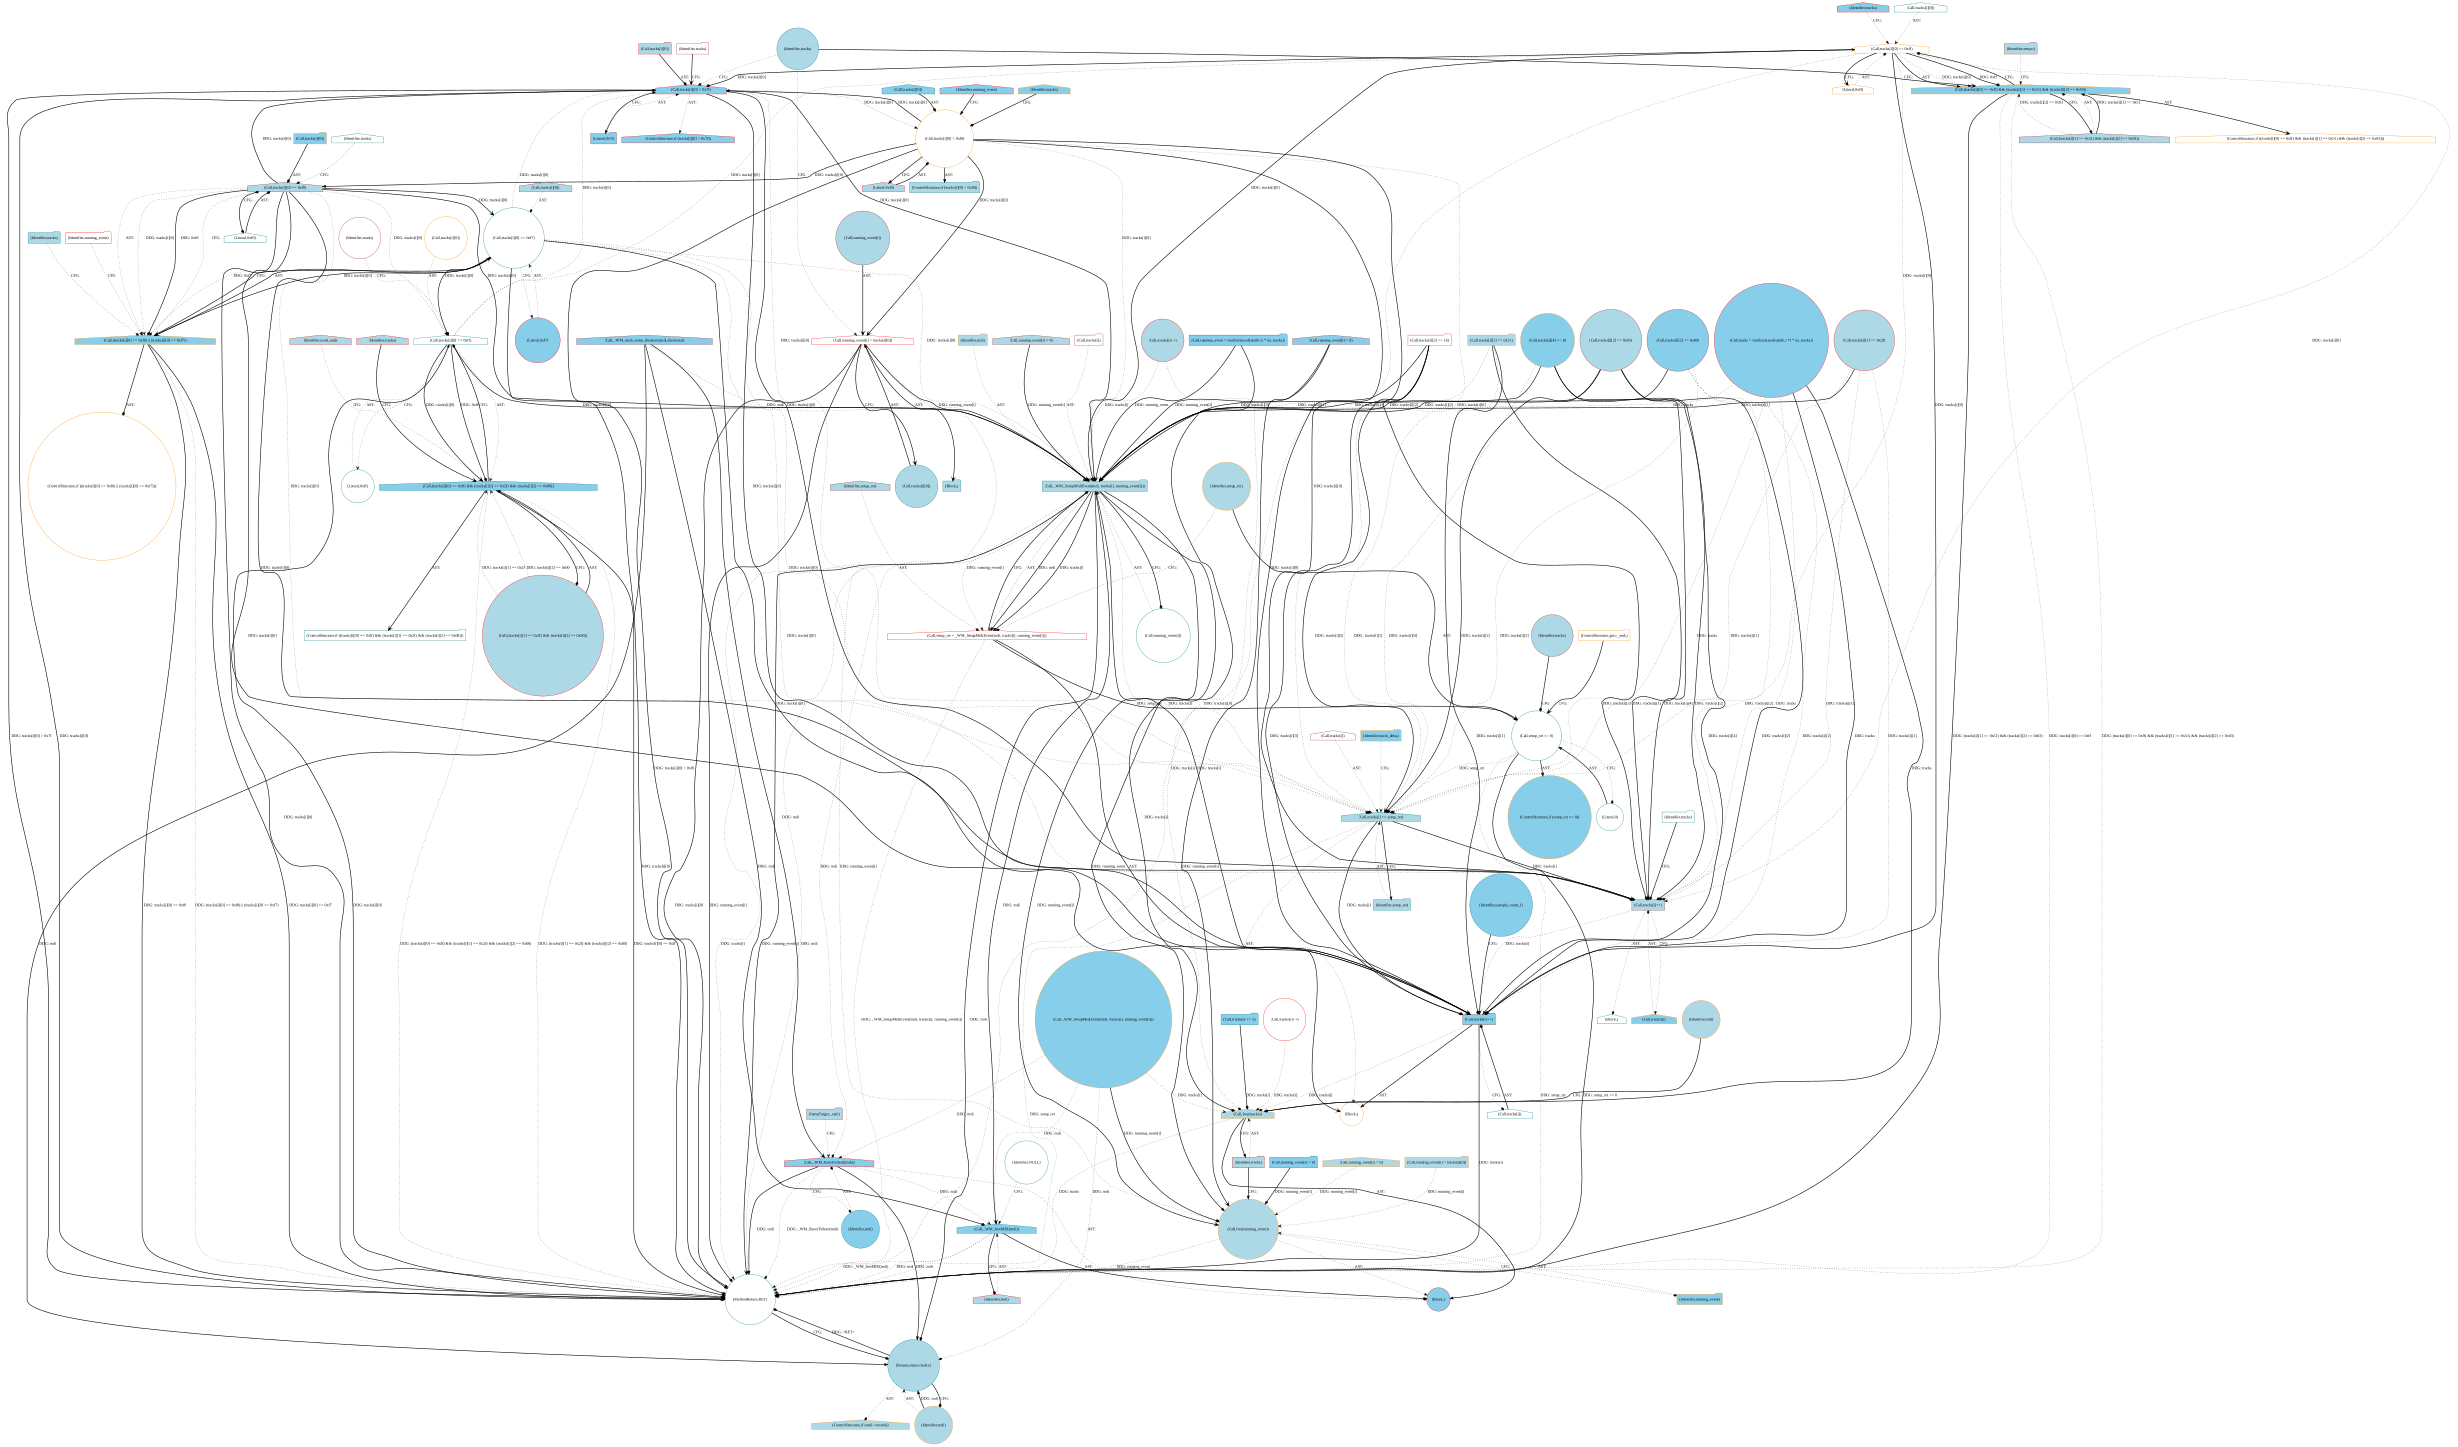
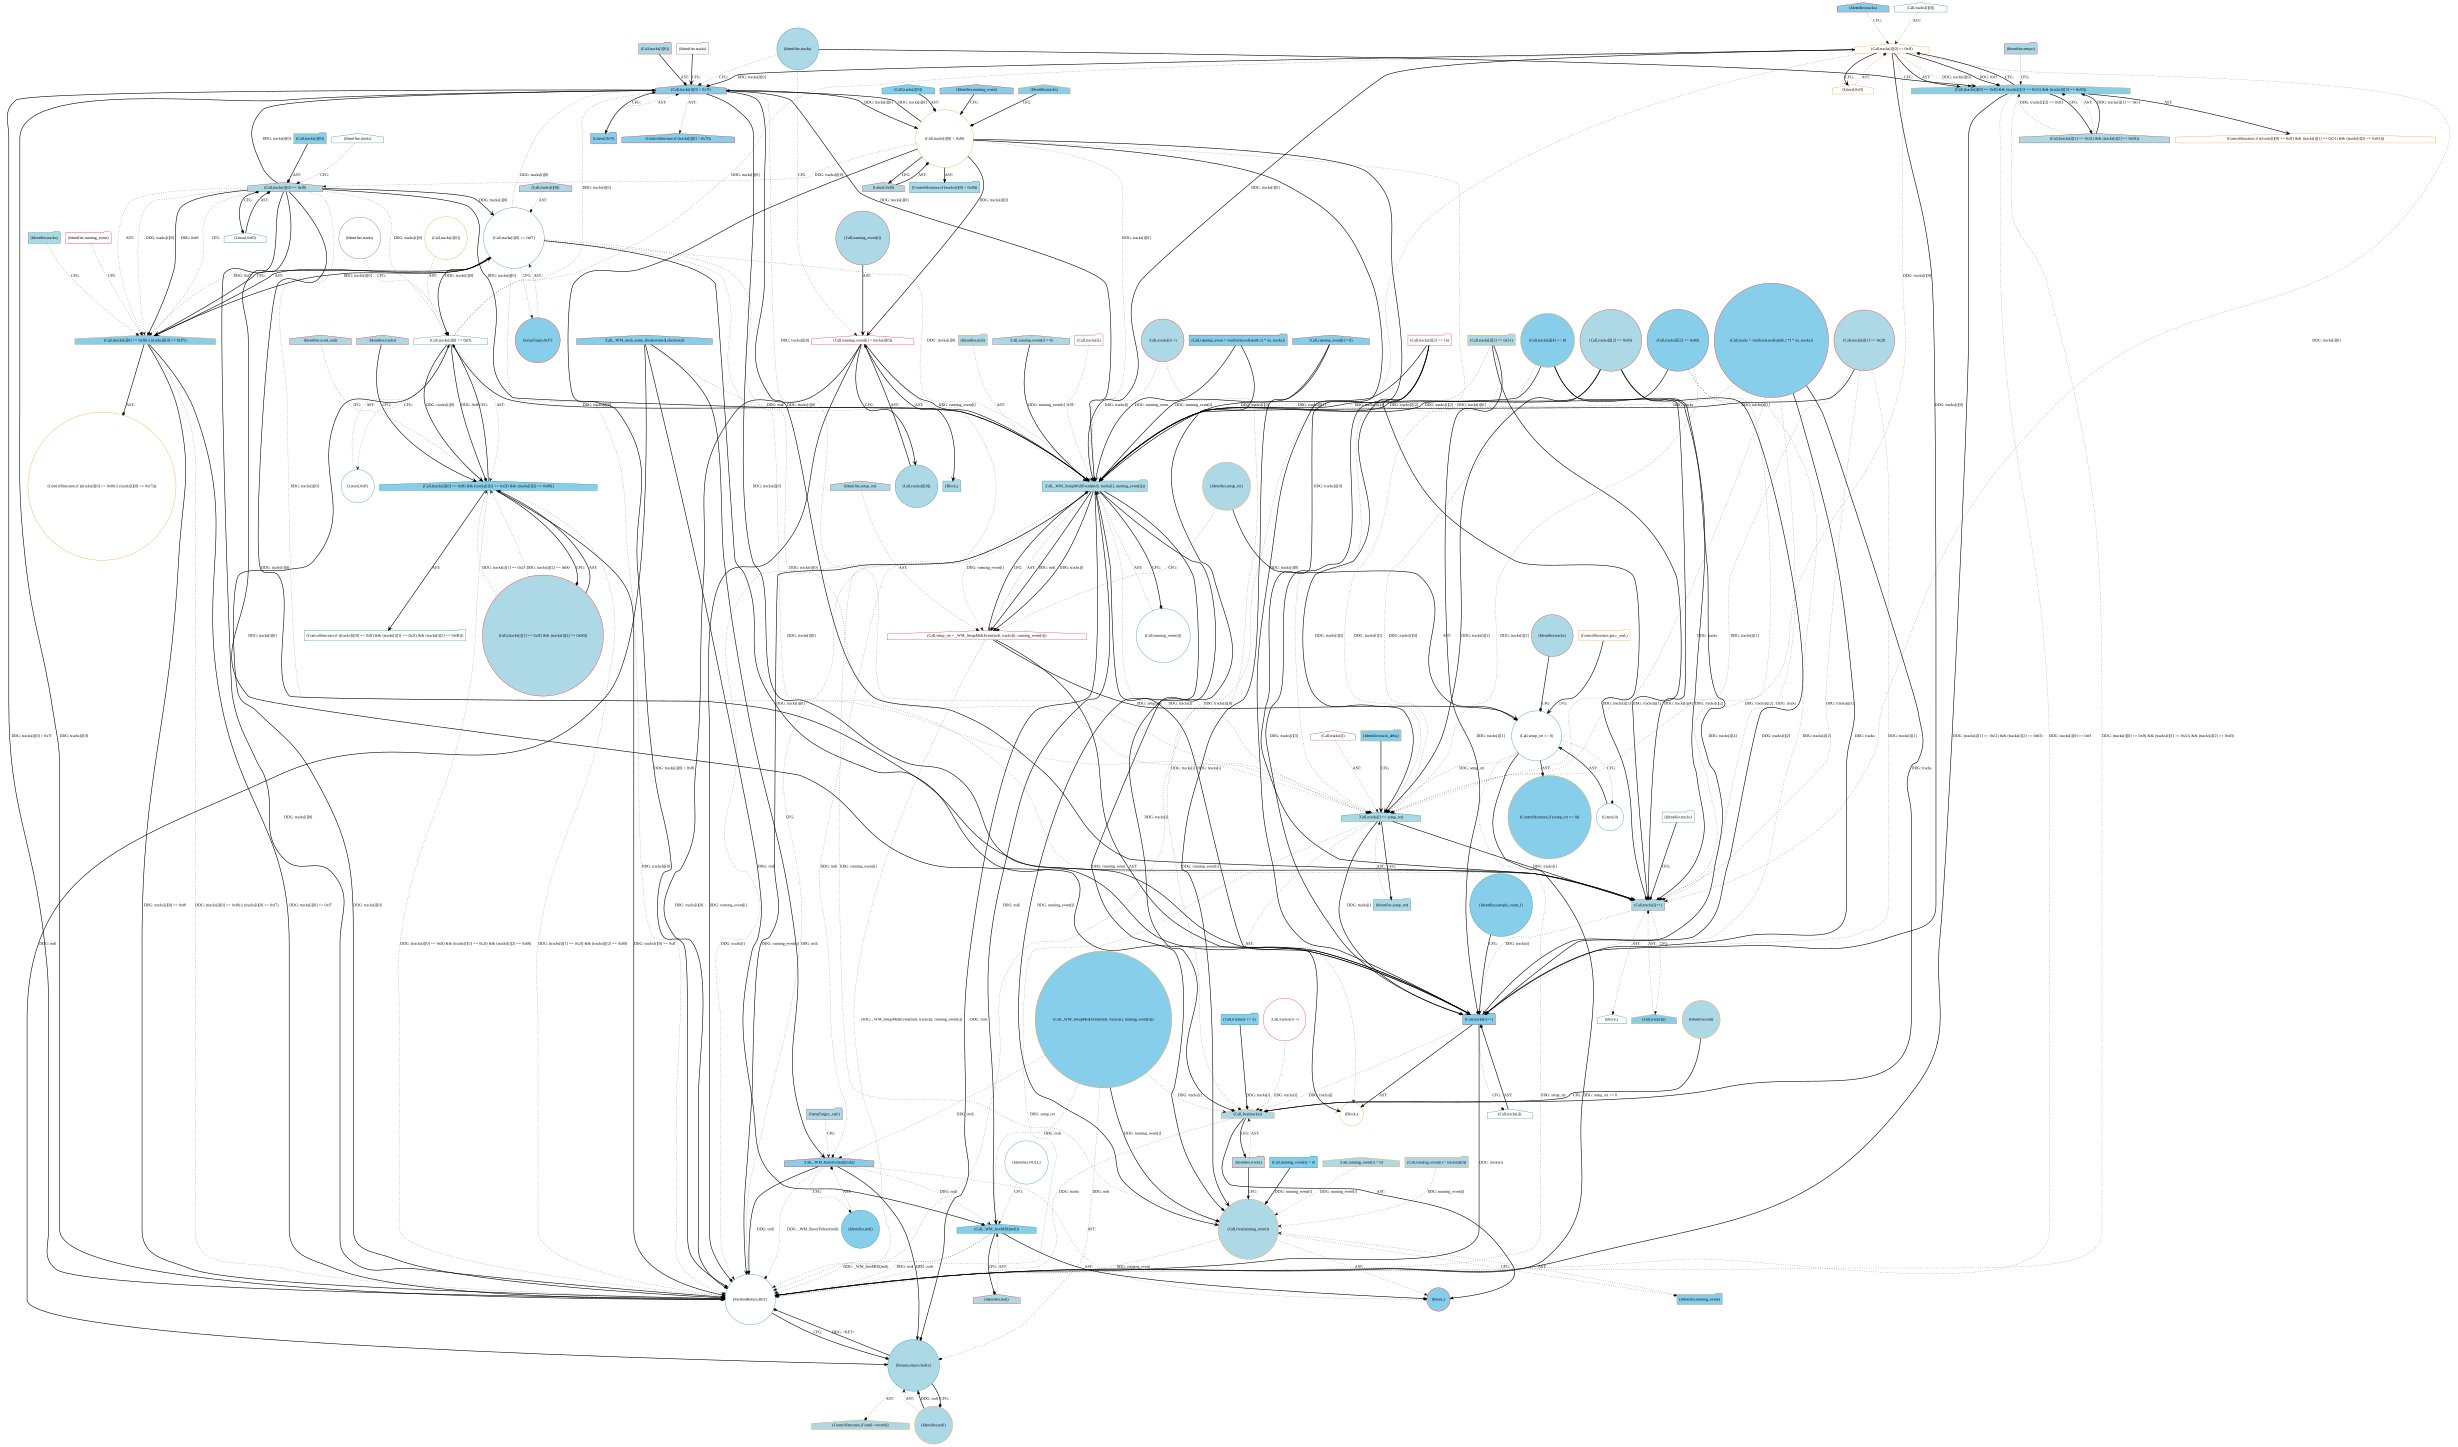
(839, 96) -> (839, 96)
(624, 182) -> (624, 182)
(538, 340) -> (538, 340)
(638, 762) -> (638, 762)
(1381, 775) -> (1381, 775)
(791, 817) -> (791, 817)
